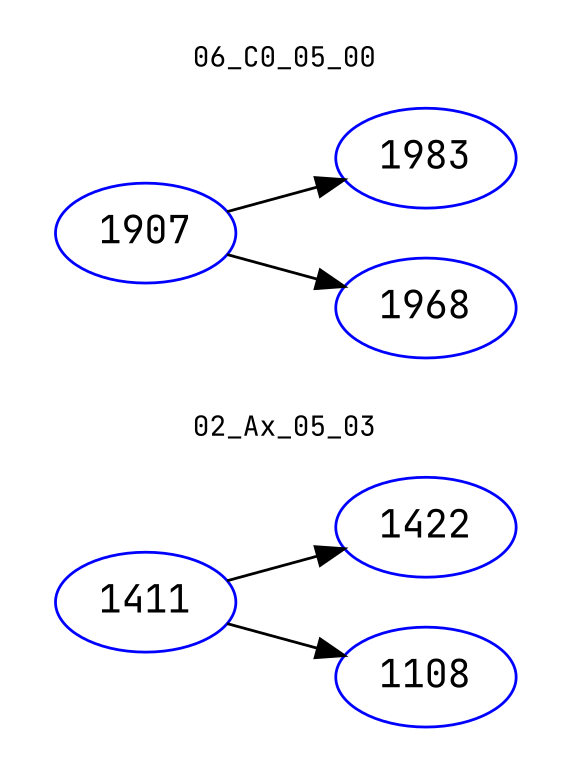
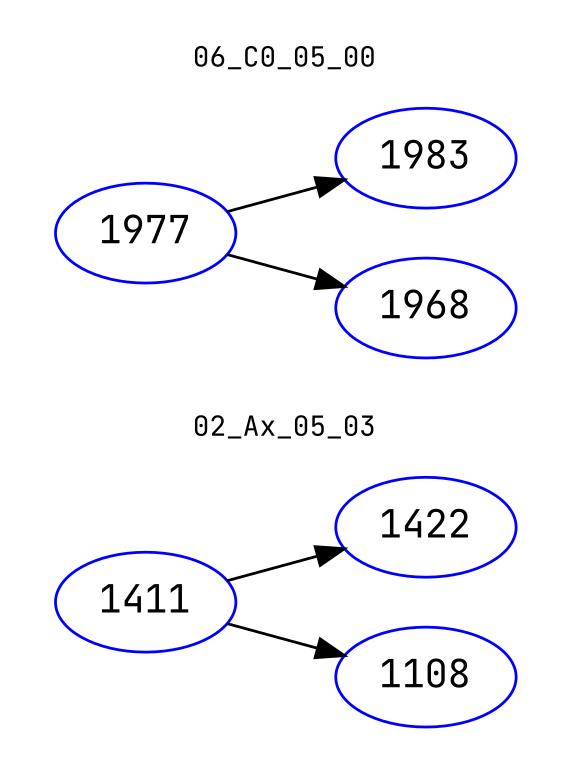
(146, 233) -> (146, 233)
